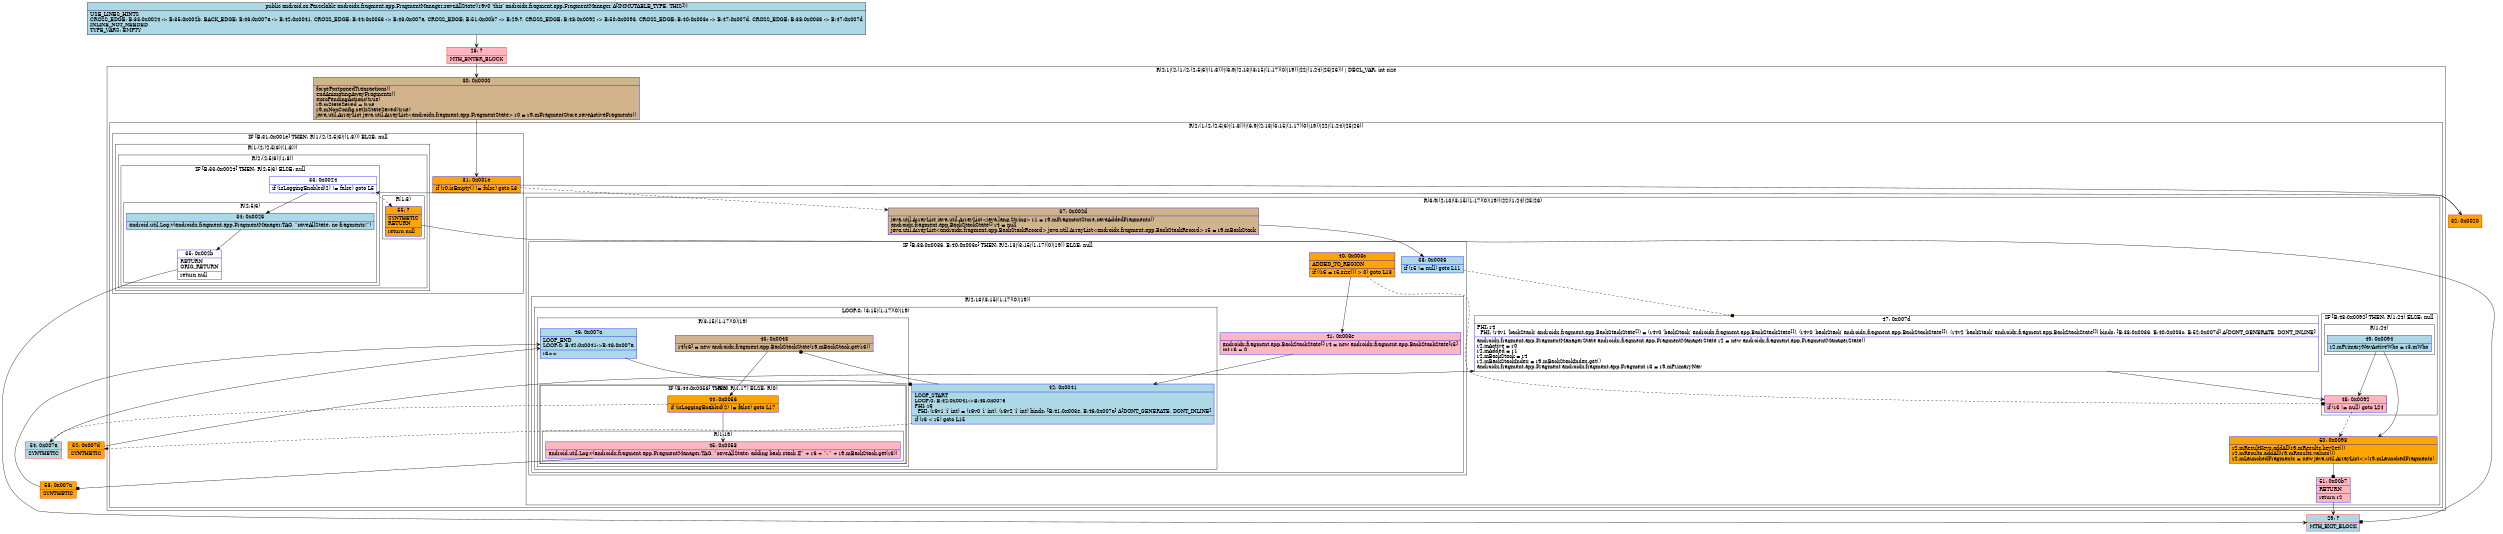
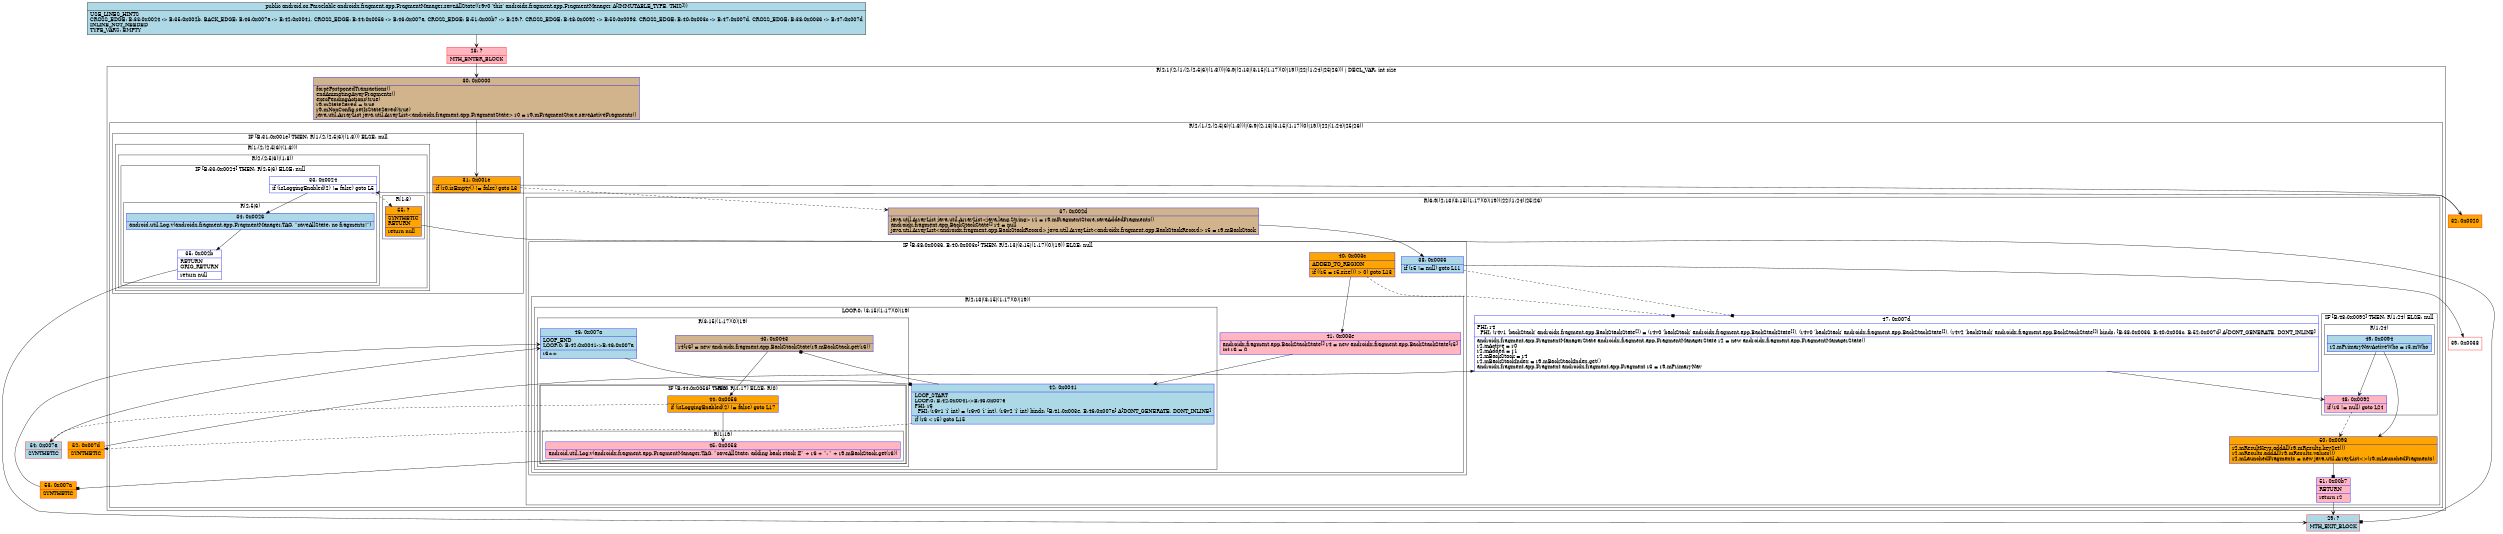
none -> (2465, 344)
(1804, 398) -> (1517, 300)
